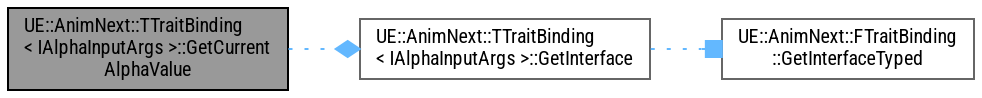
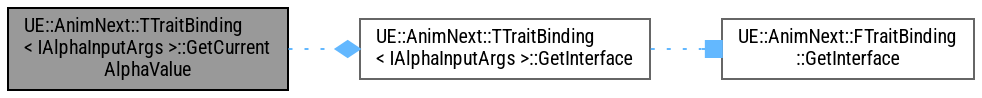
(848, 49) -> (848, 49)
